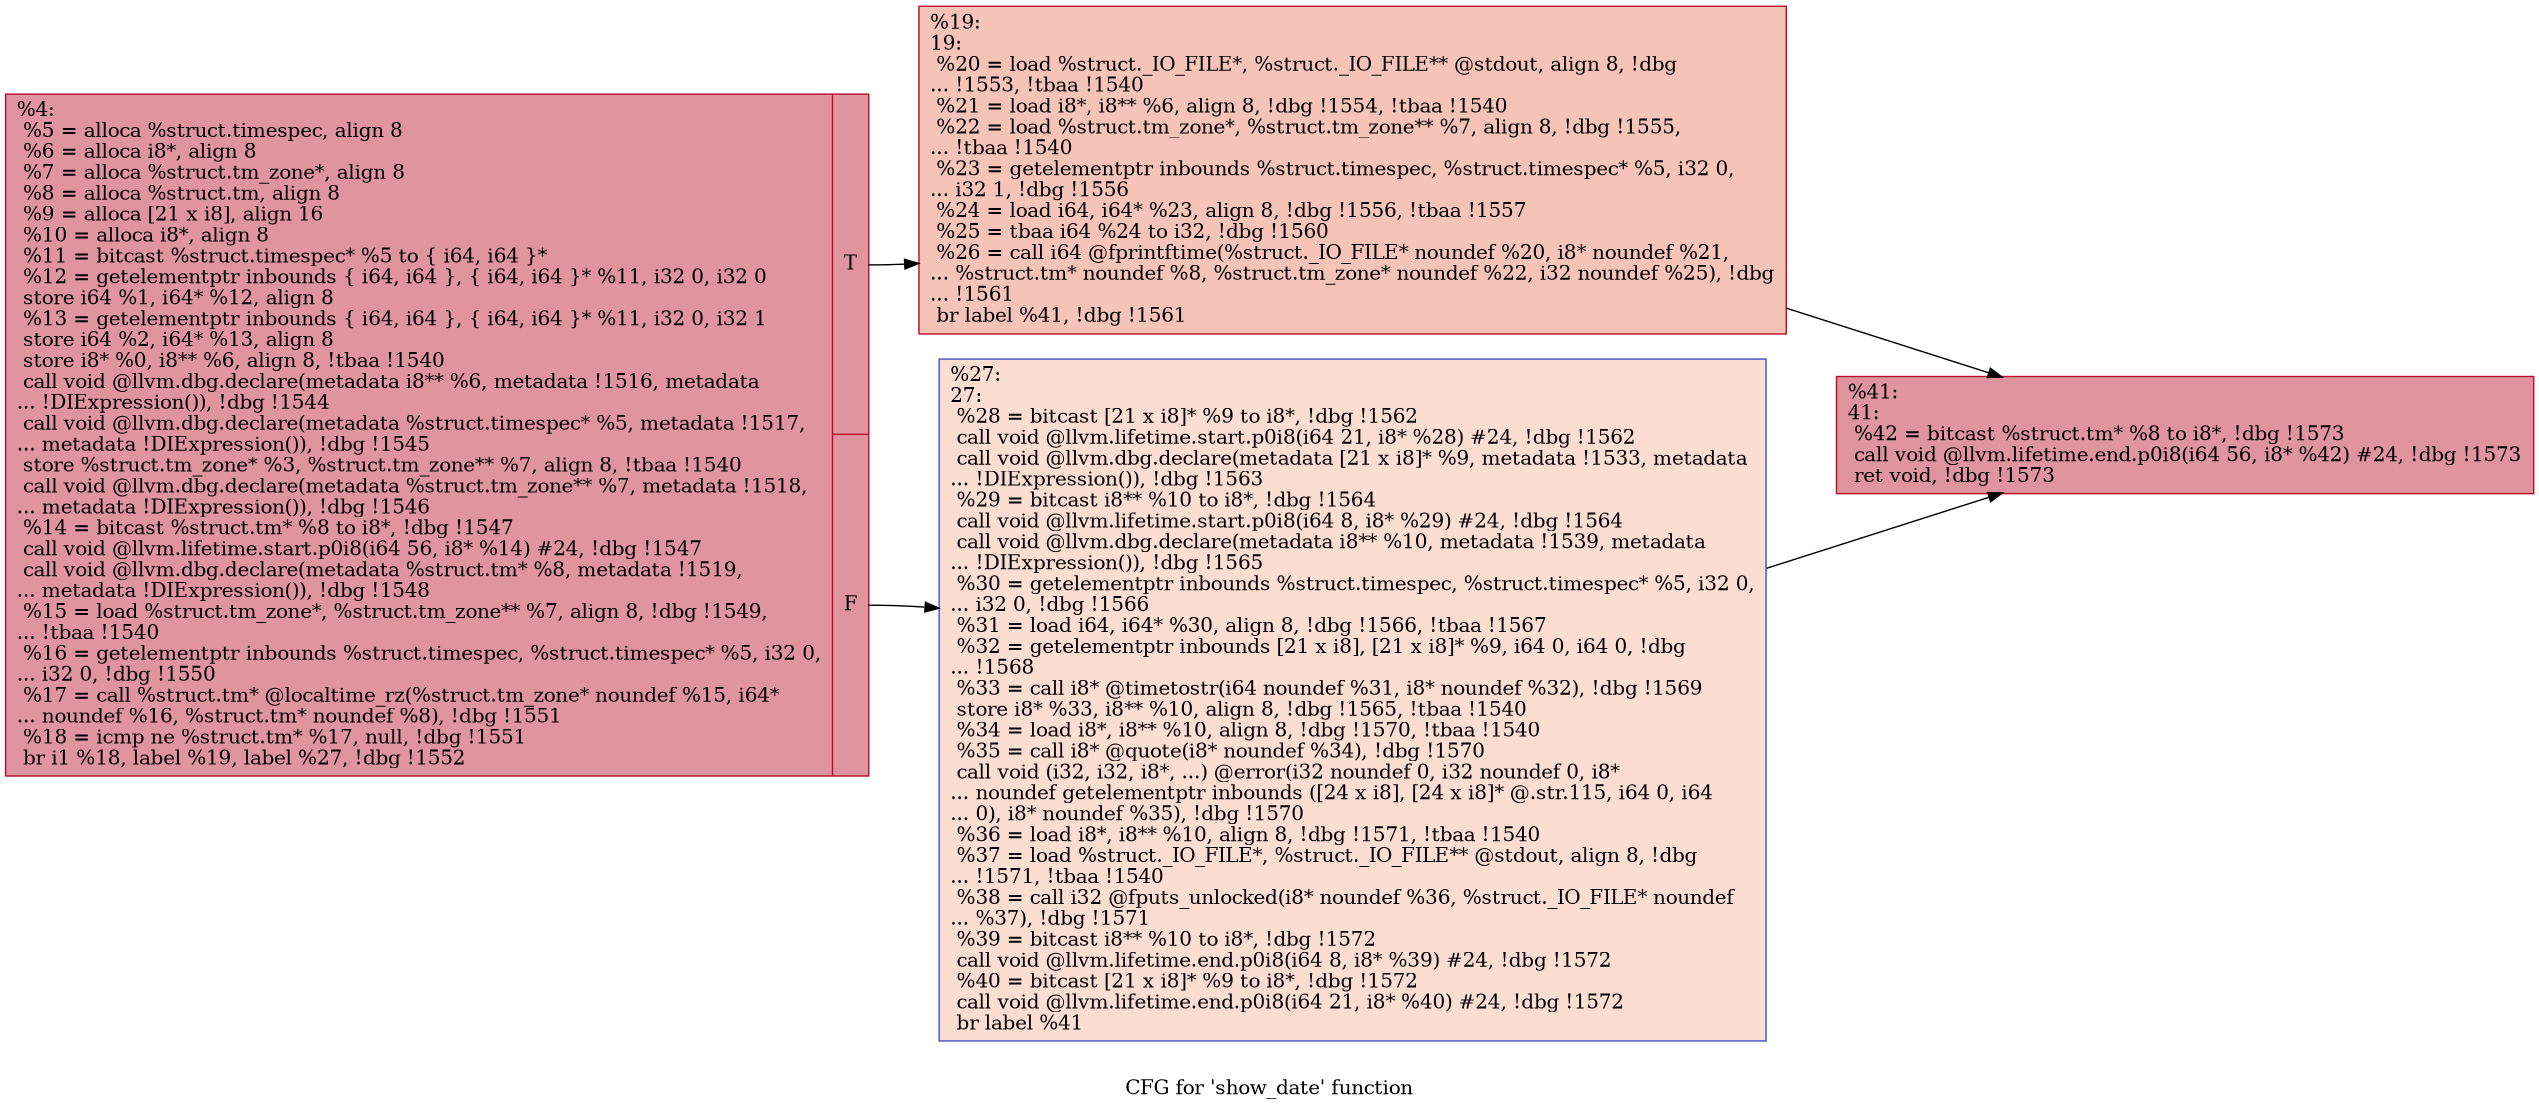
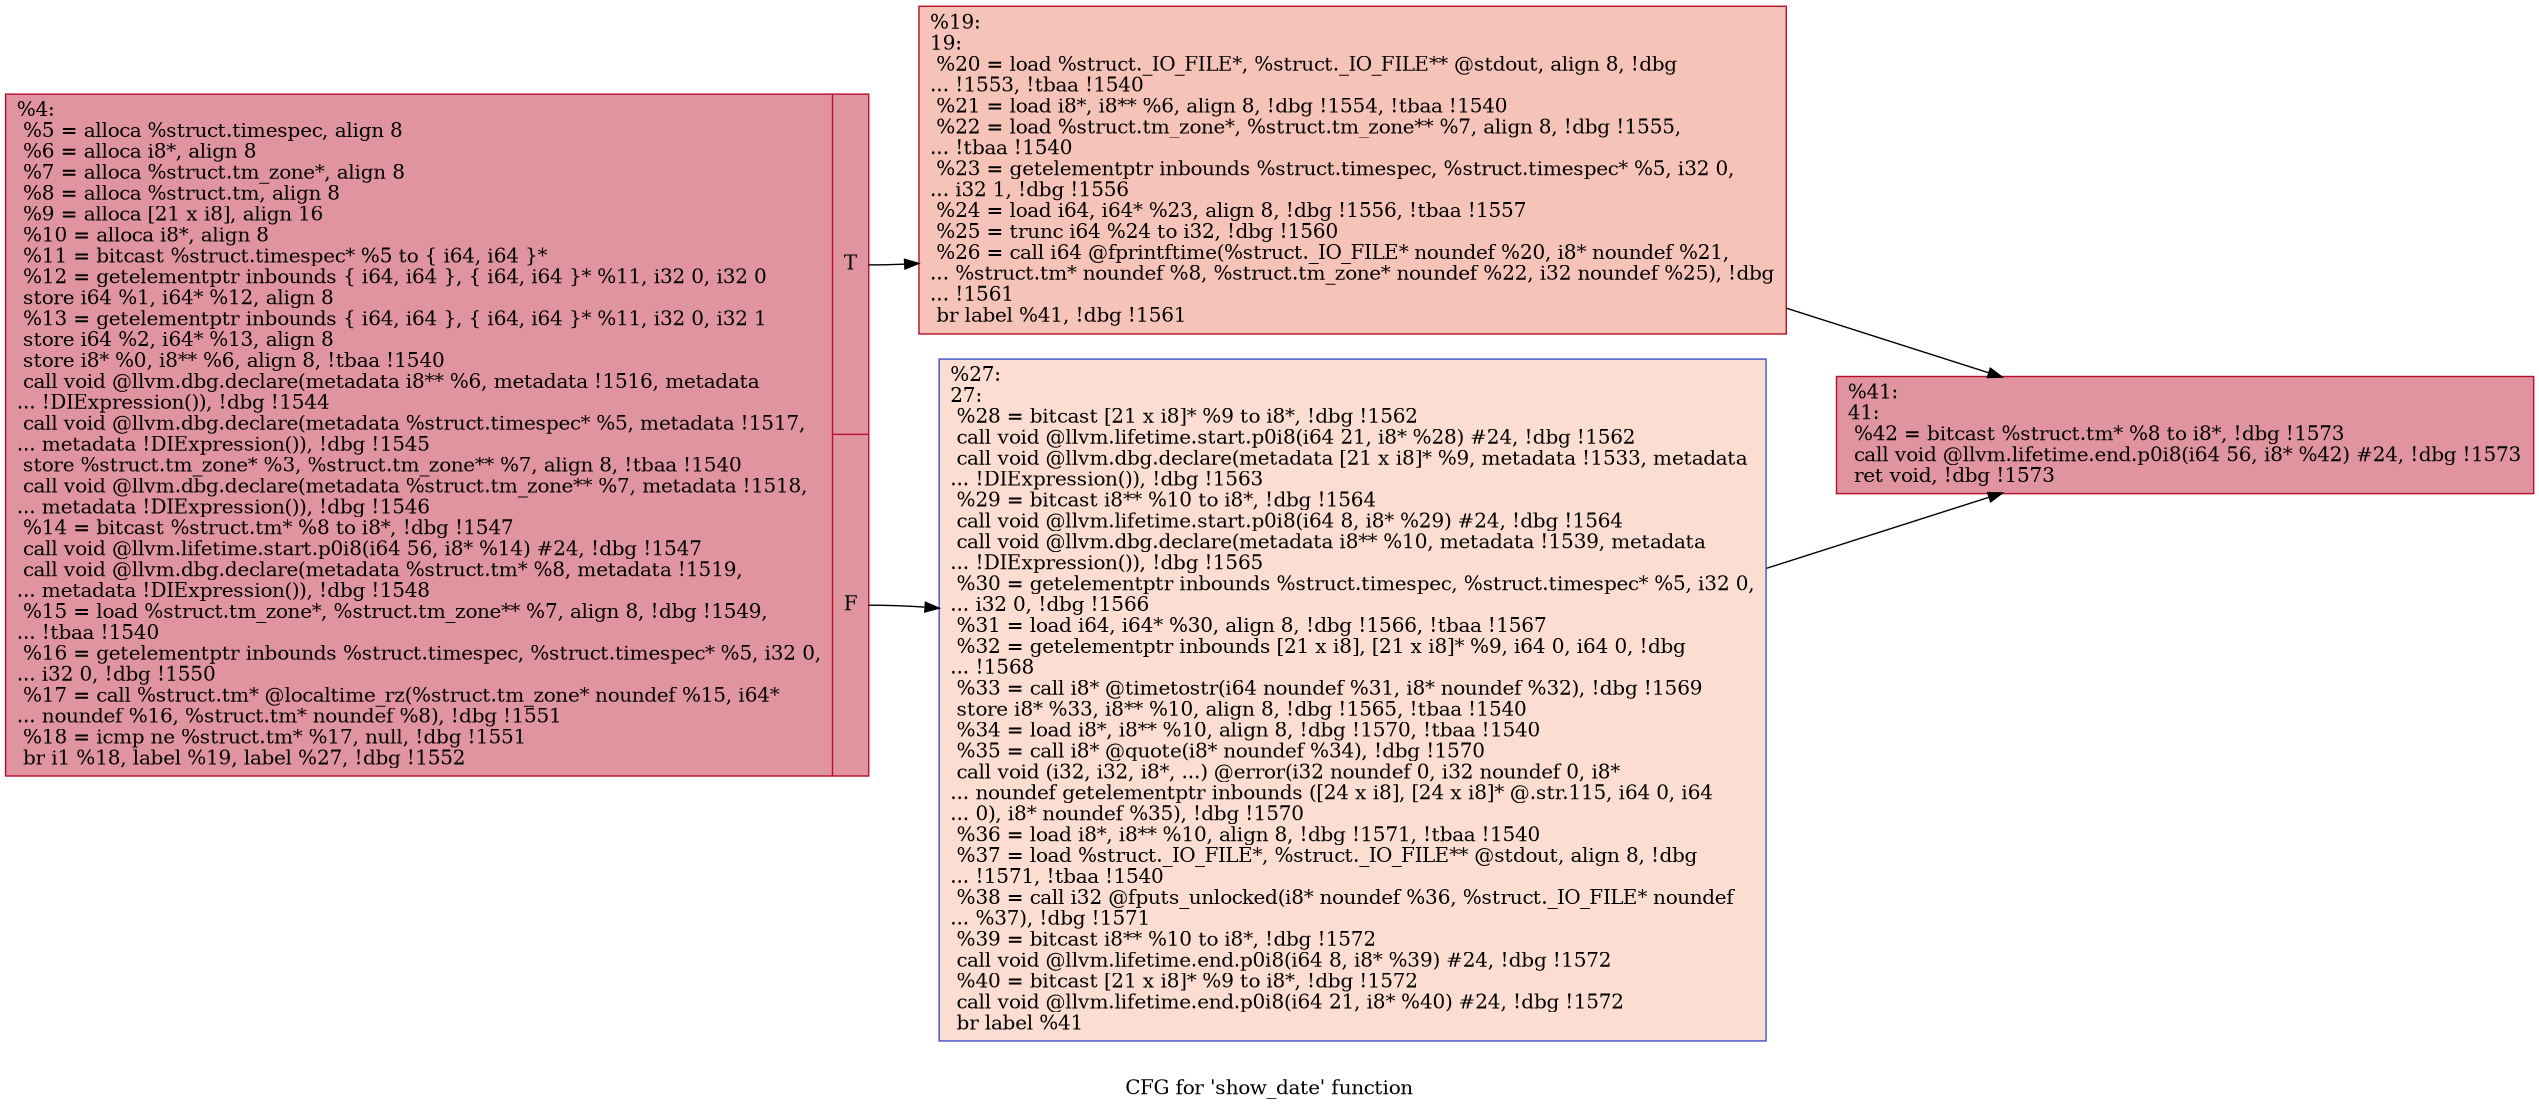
(1130, 232) -> (1134, 232)
